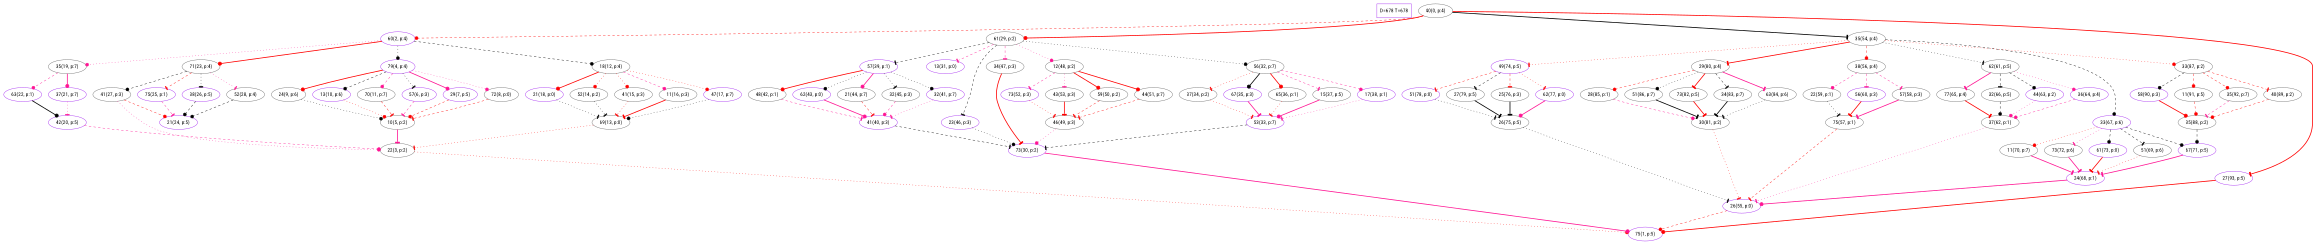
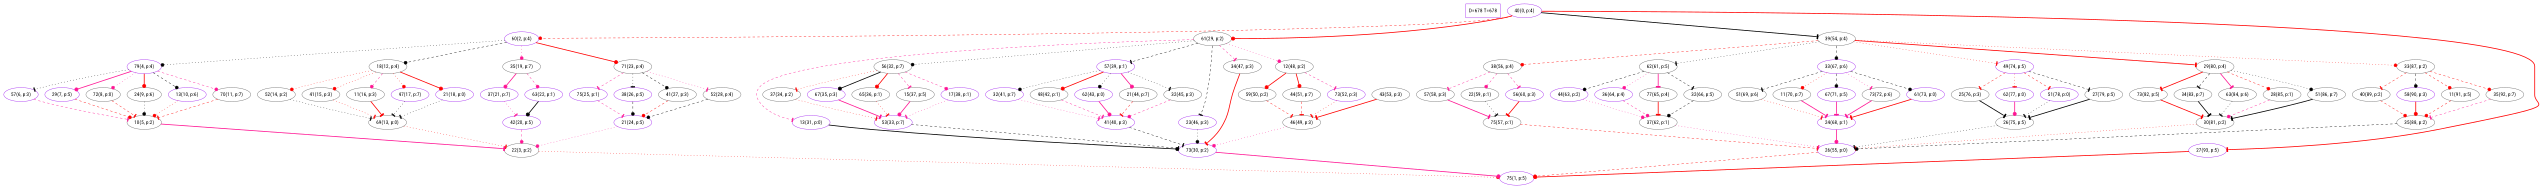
(1436, 11) -> (1525, 11)
(1866, 39) -> (1836, 39)
(180, 80) -> (611, 80)
(1064, 80) -> none
(670, 109) -> (399, 108)
(2197, 135) -> (2128, 136)
none -> (1002, 139)
(242, 143) -> (578, 136)
